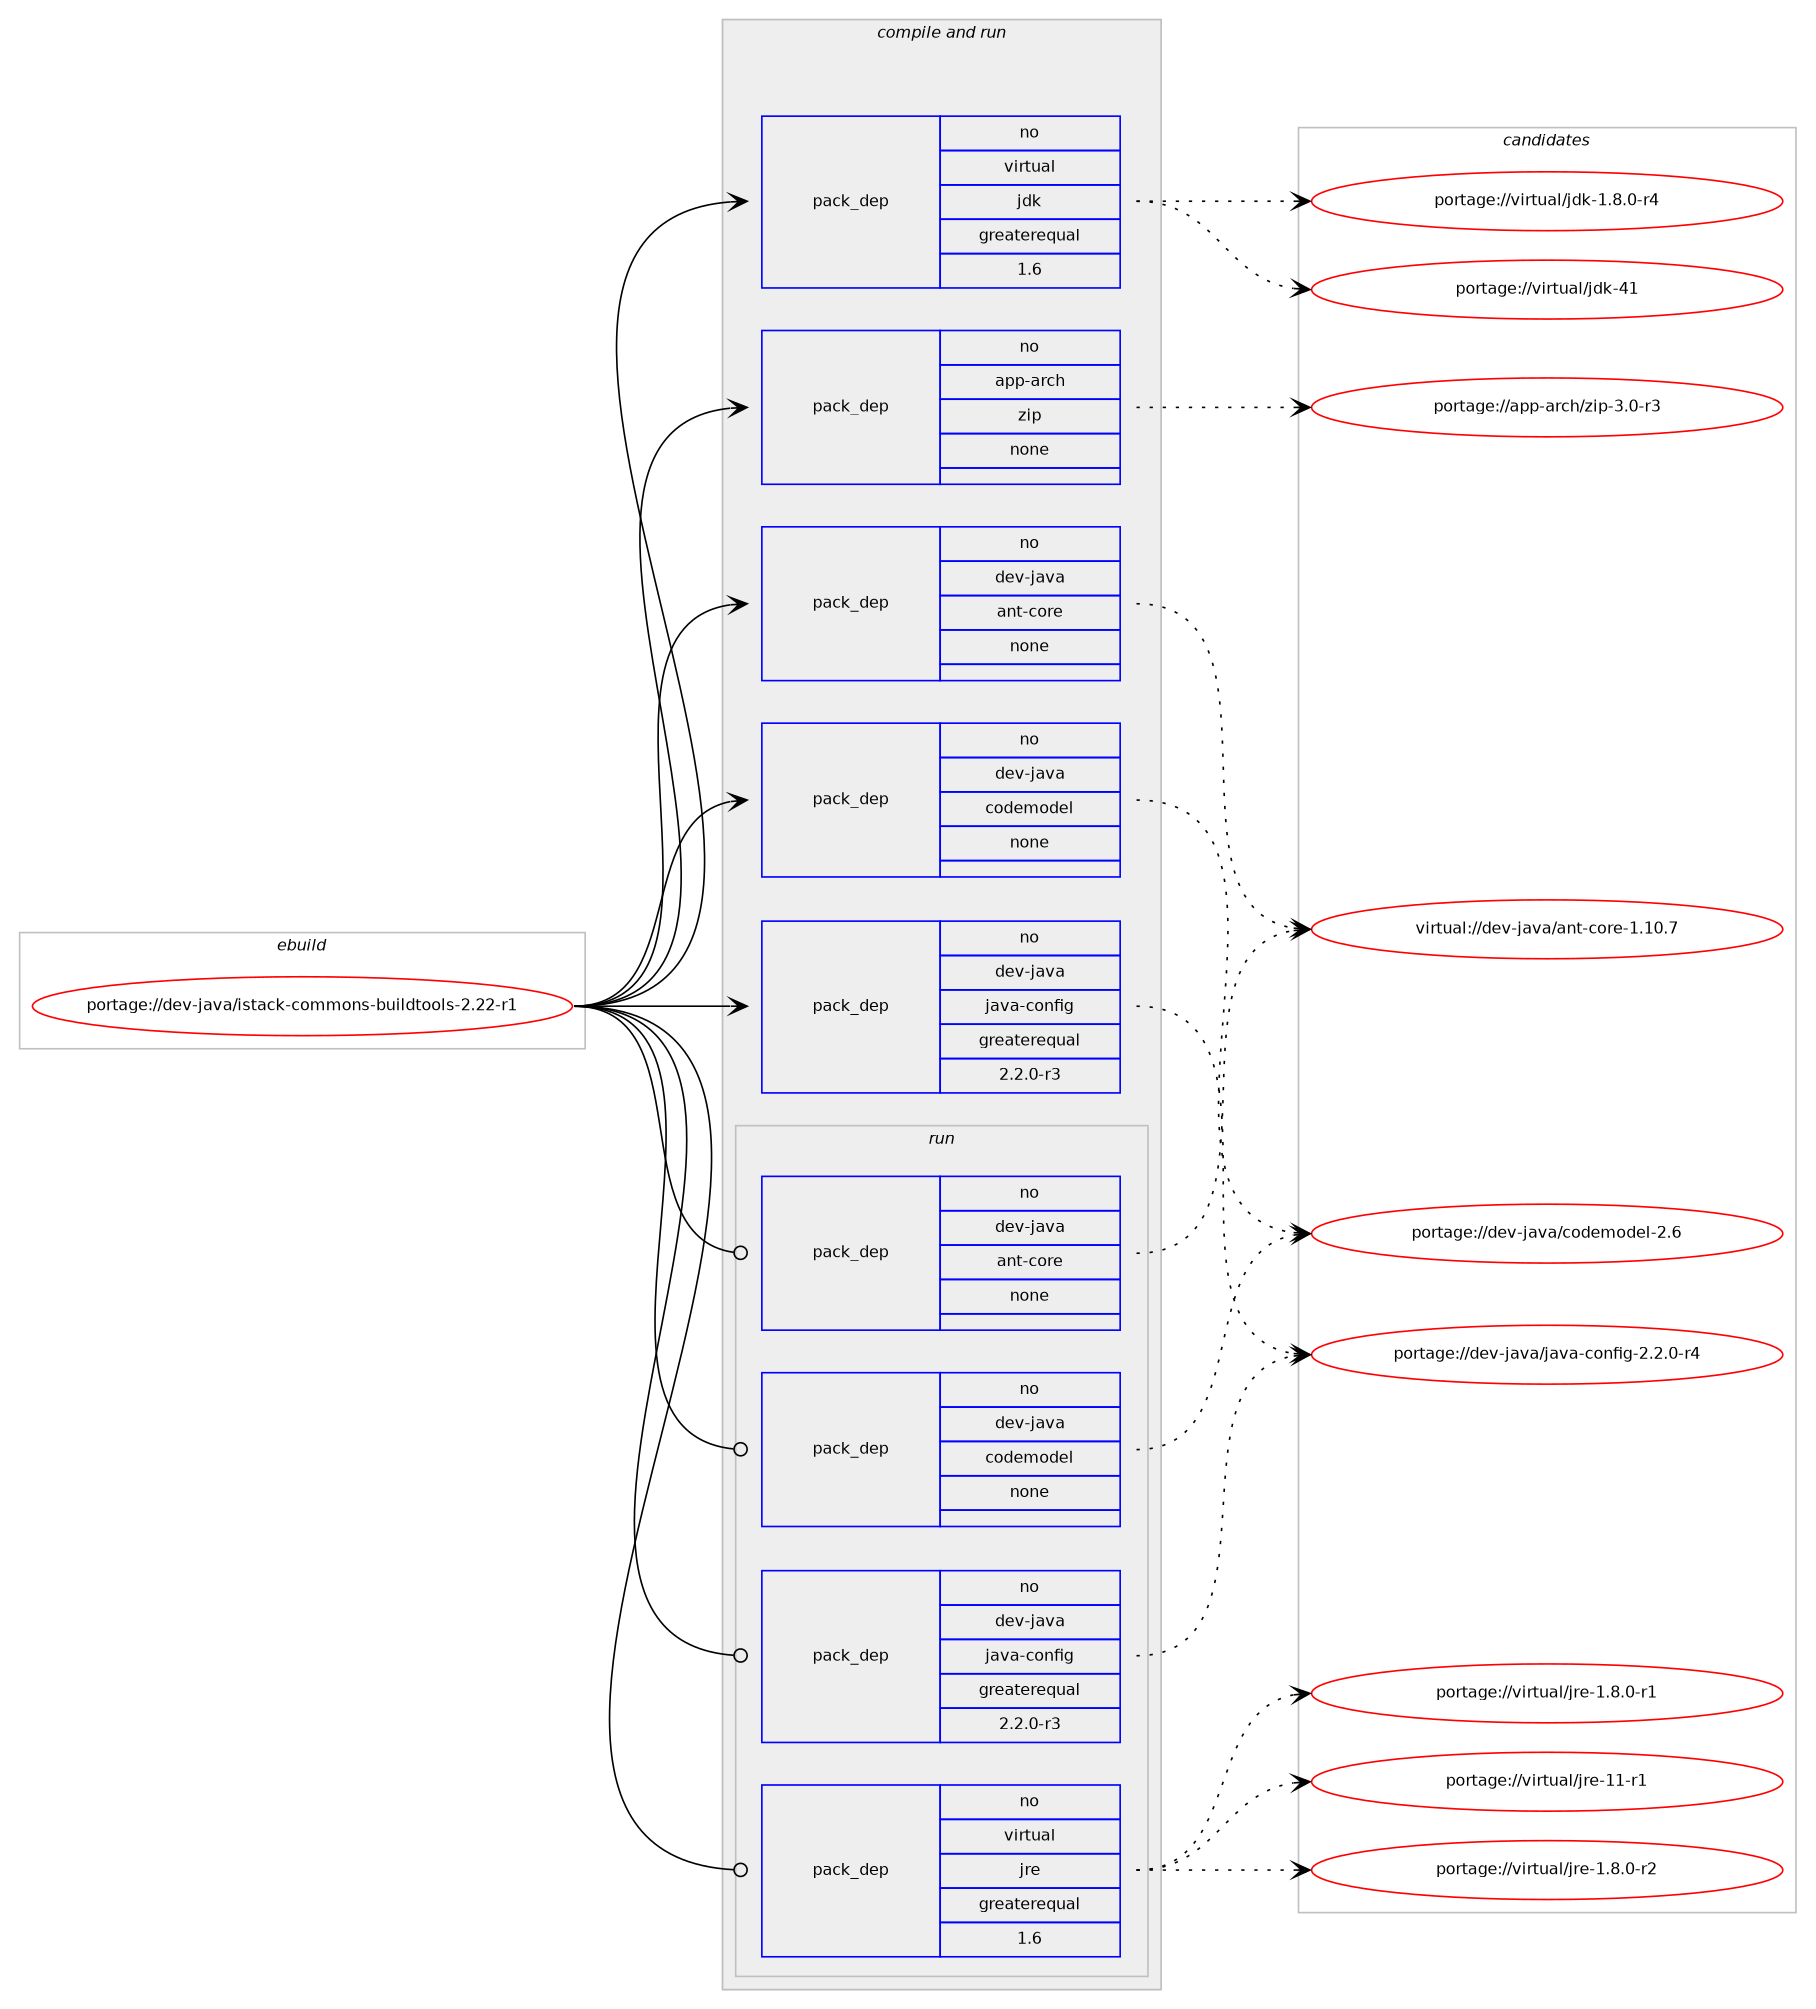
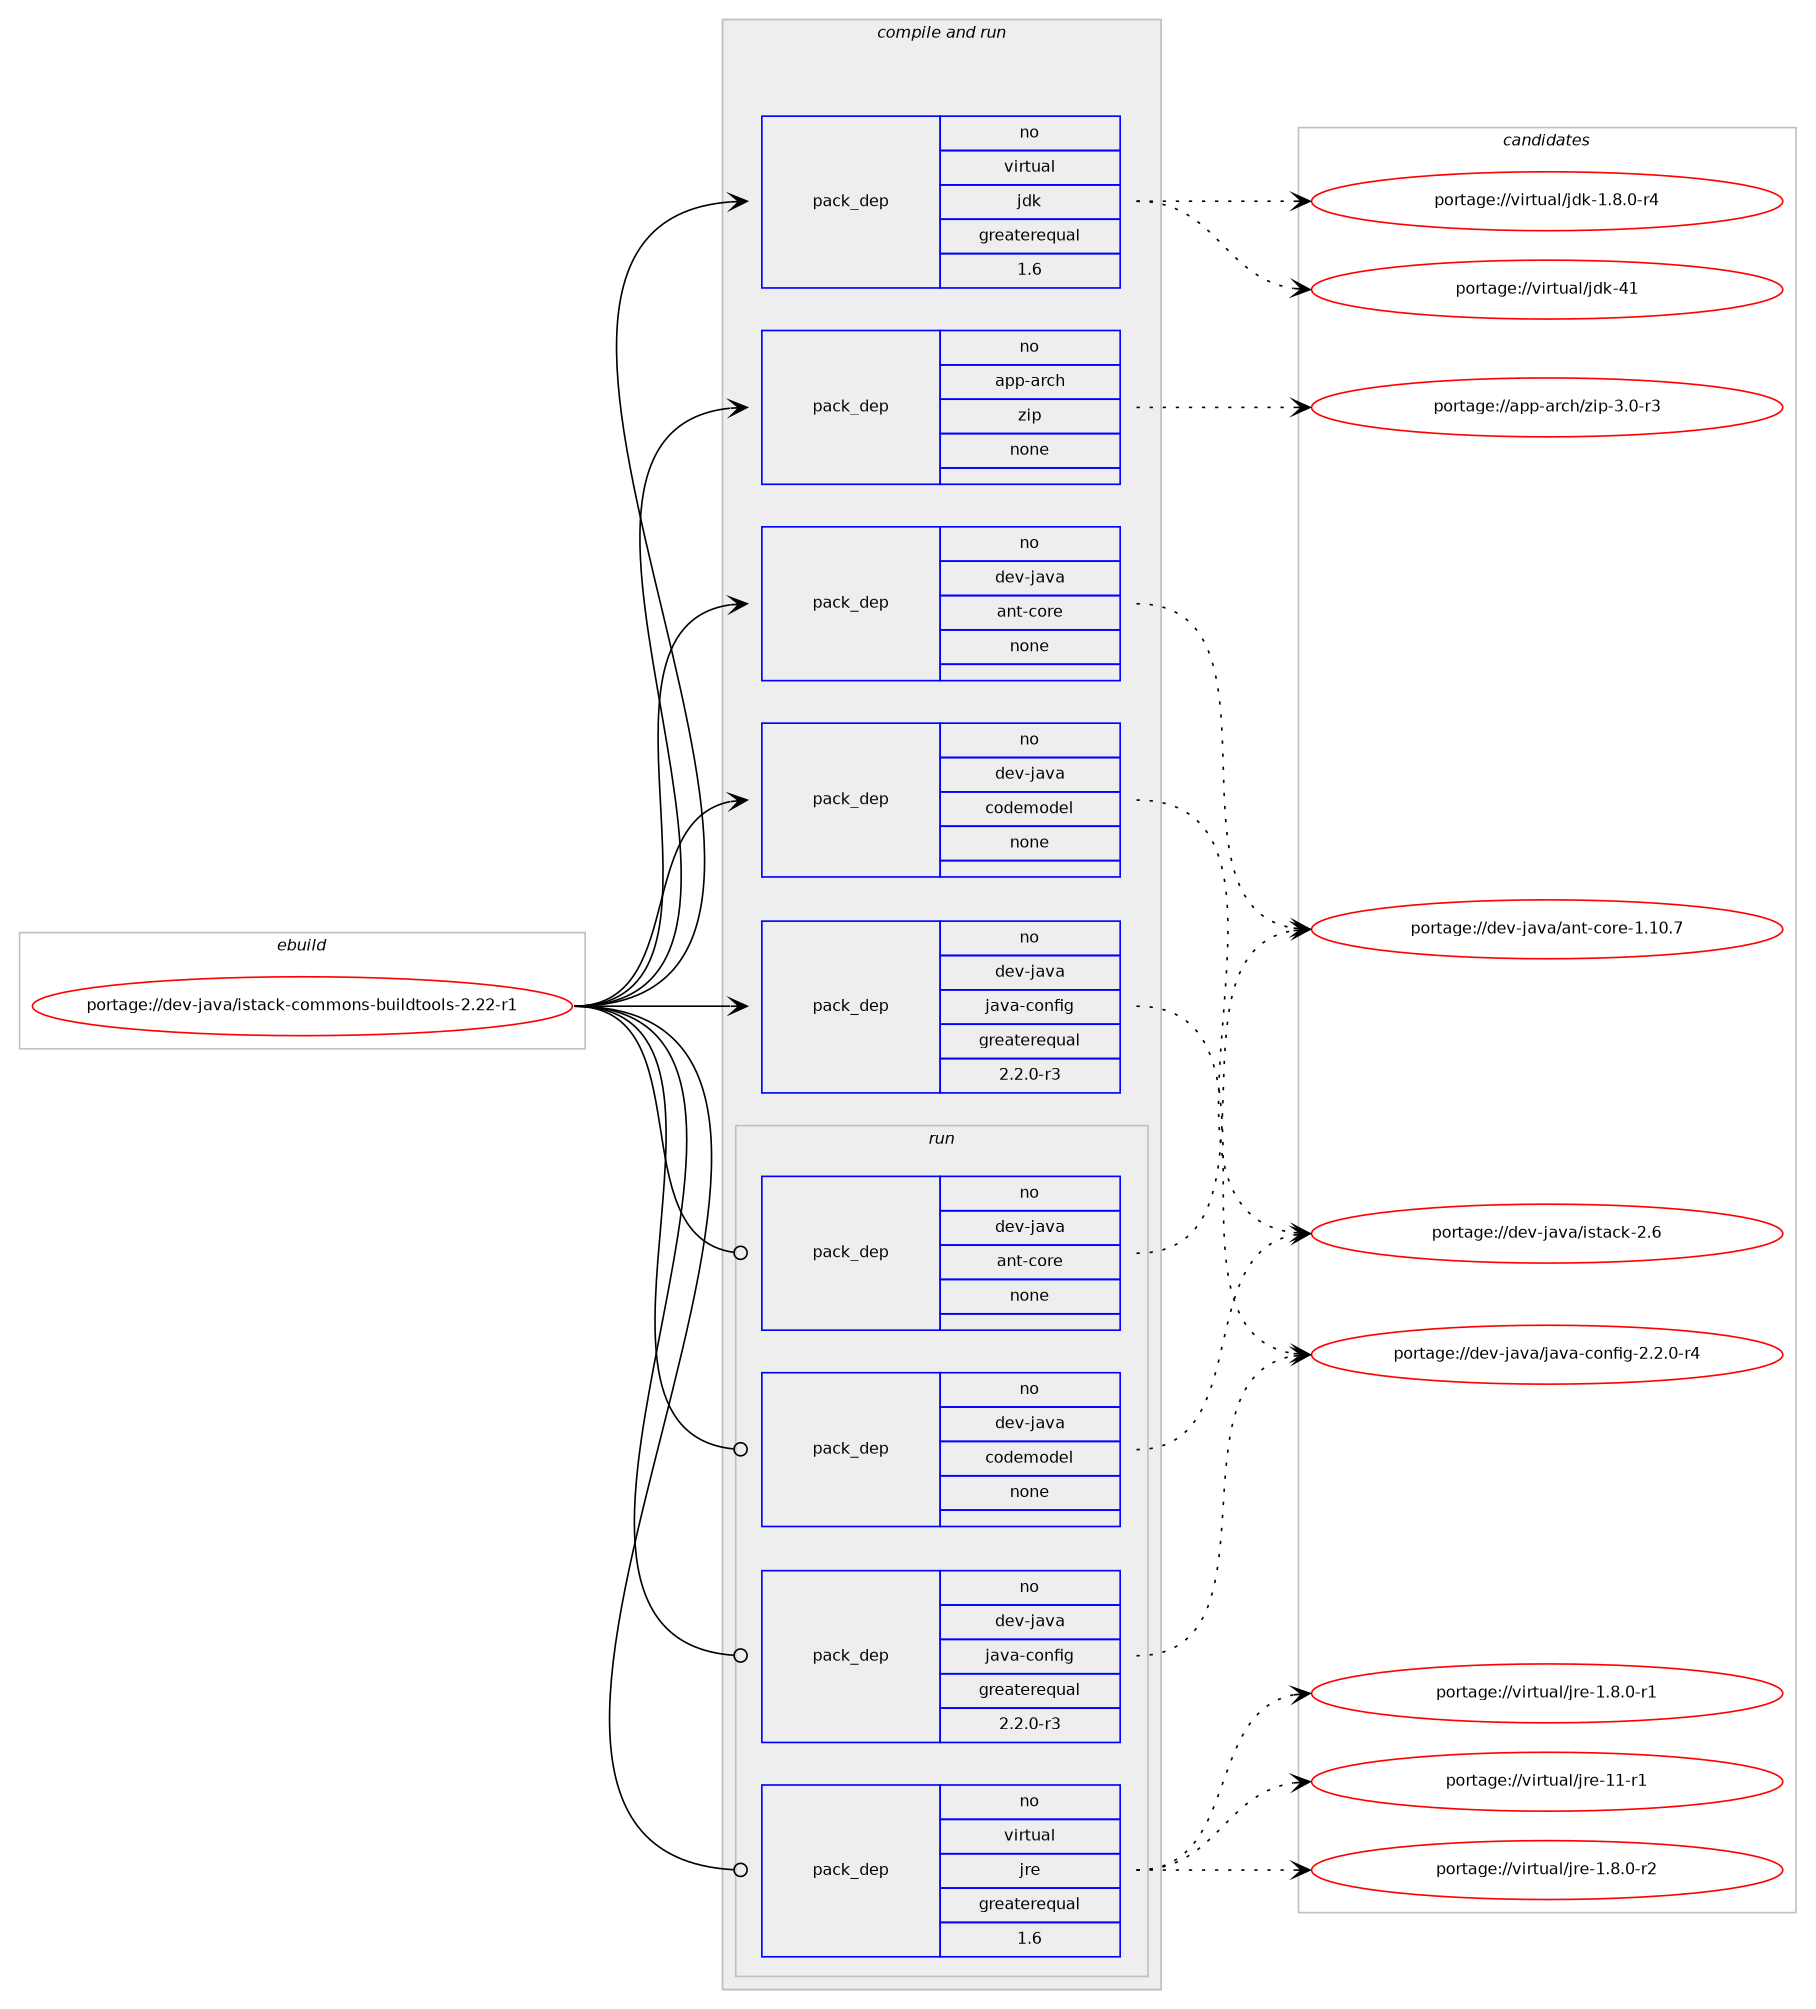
(1547, 929) -> (1547, 929)
(1547, 1234) -> (1547, 1234)
